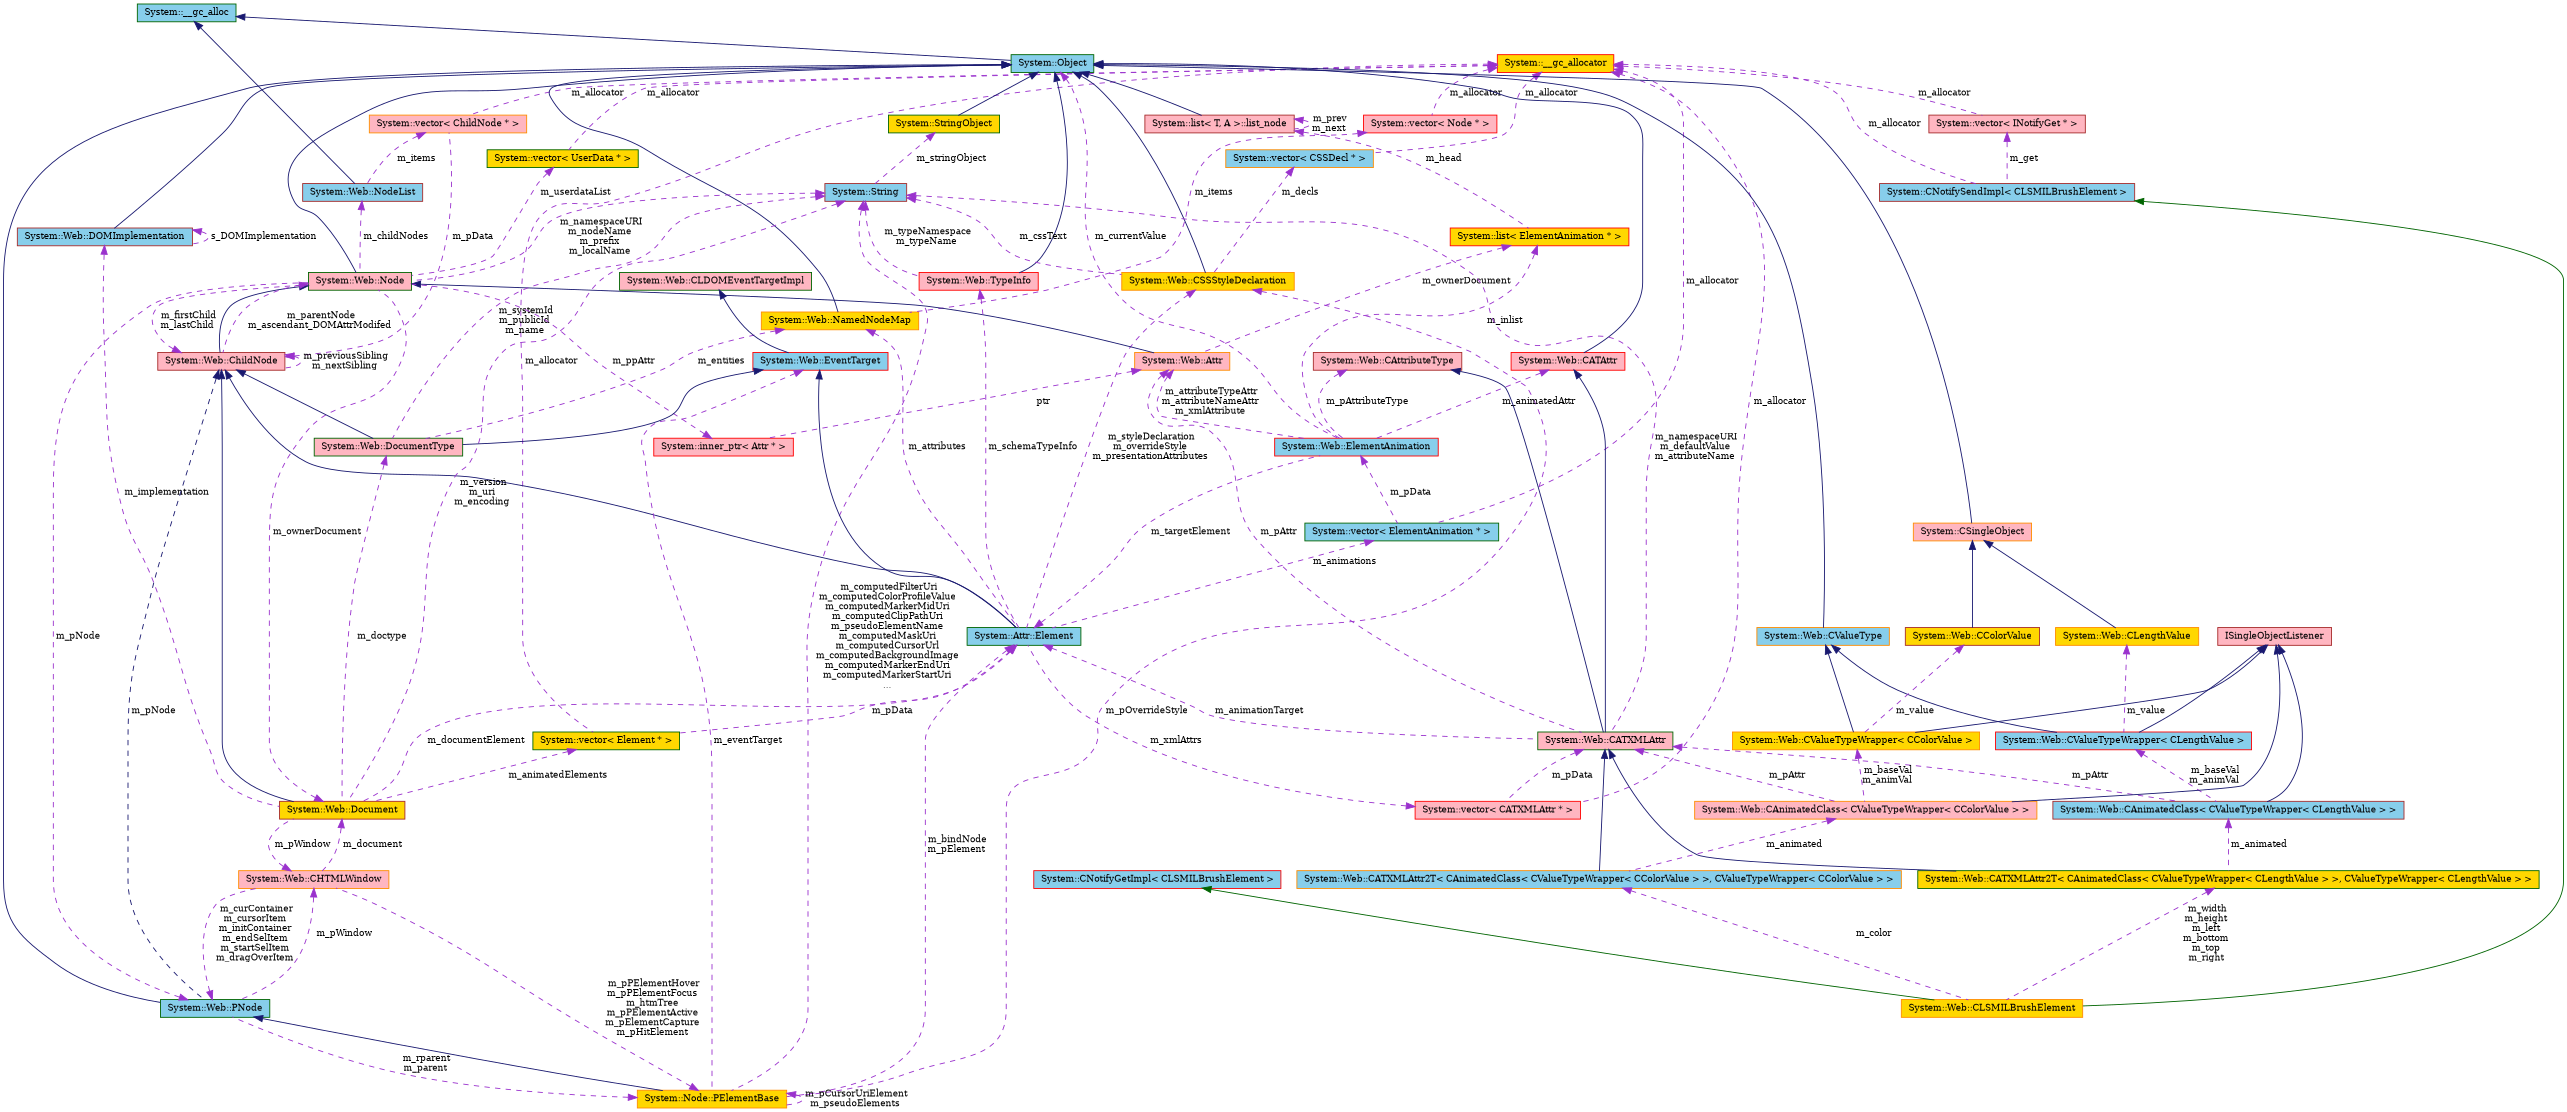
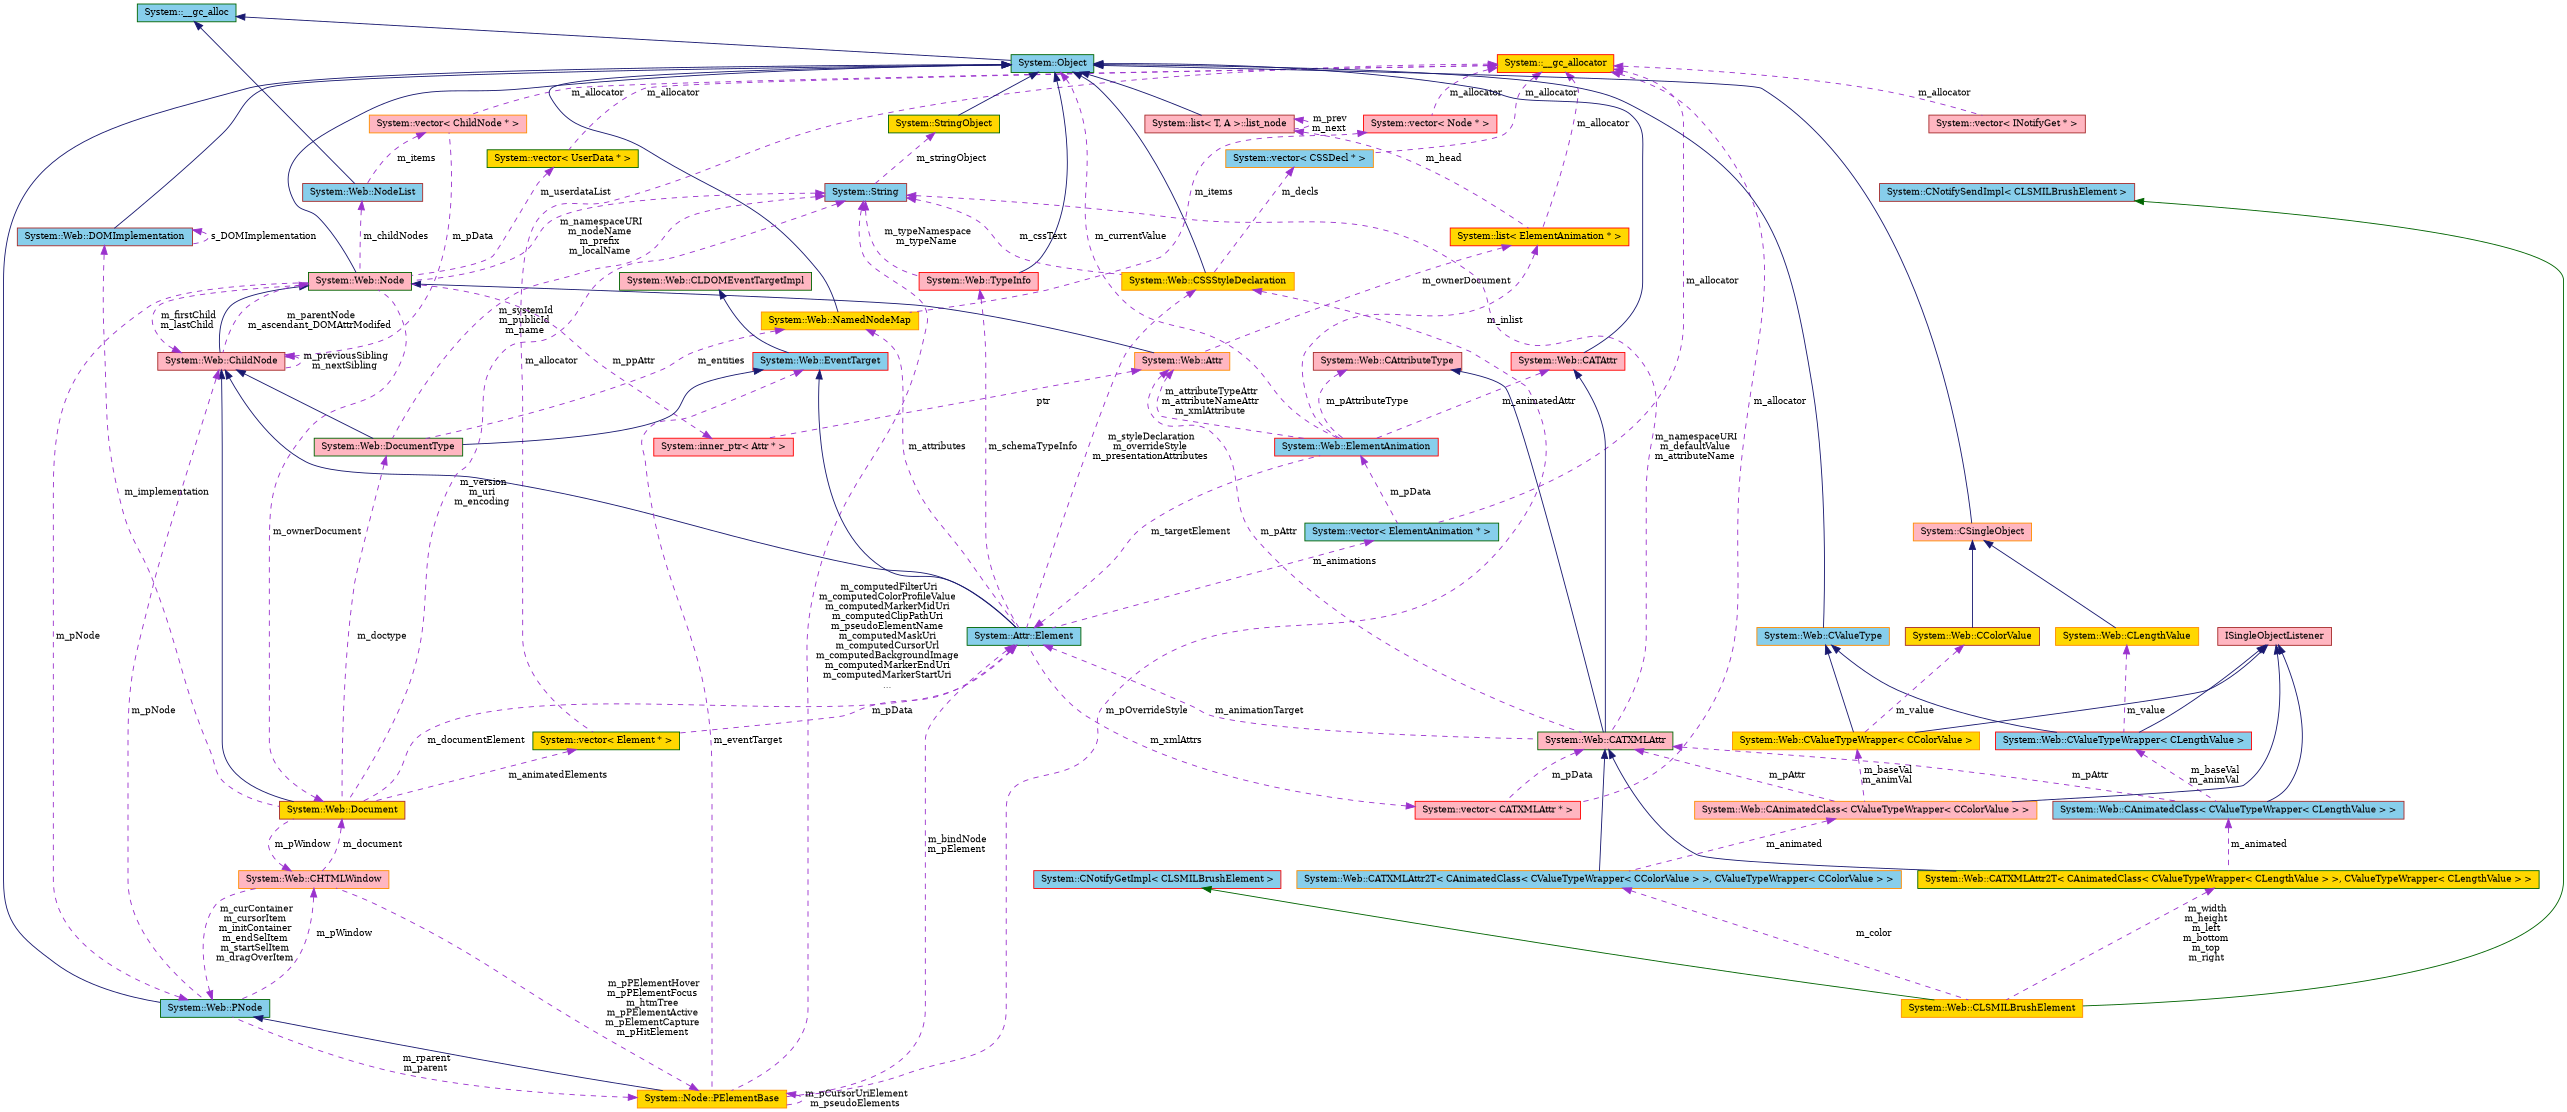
(1834, 92) -> (1566, 154)
(2007, 163) -> none
(130, 697) -> (130, 697)
